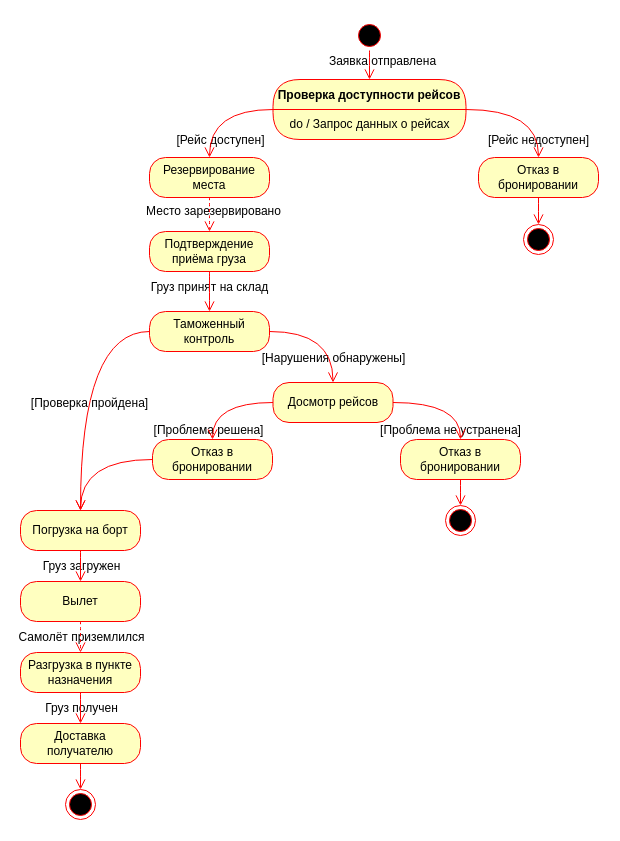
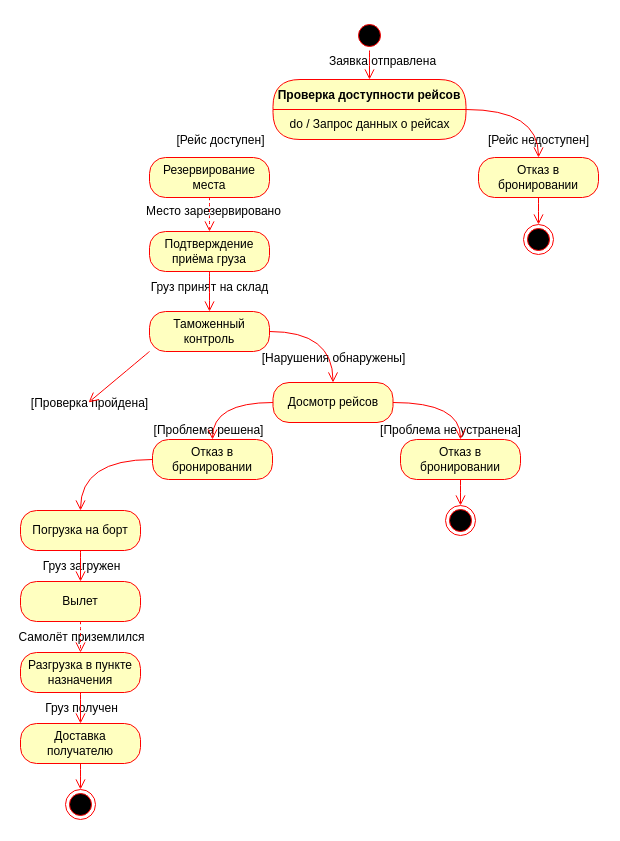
(230, 118) -> none
(91, 398) -> (120, 376)
